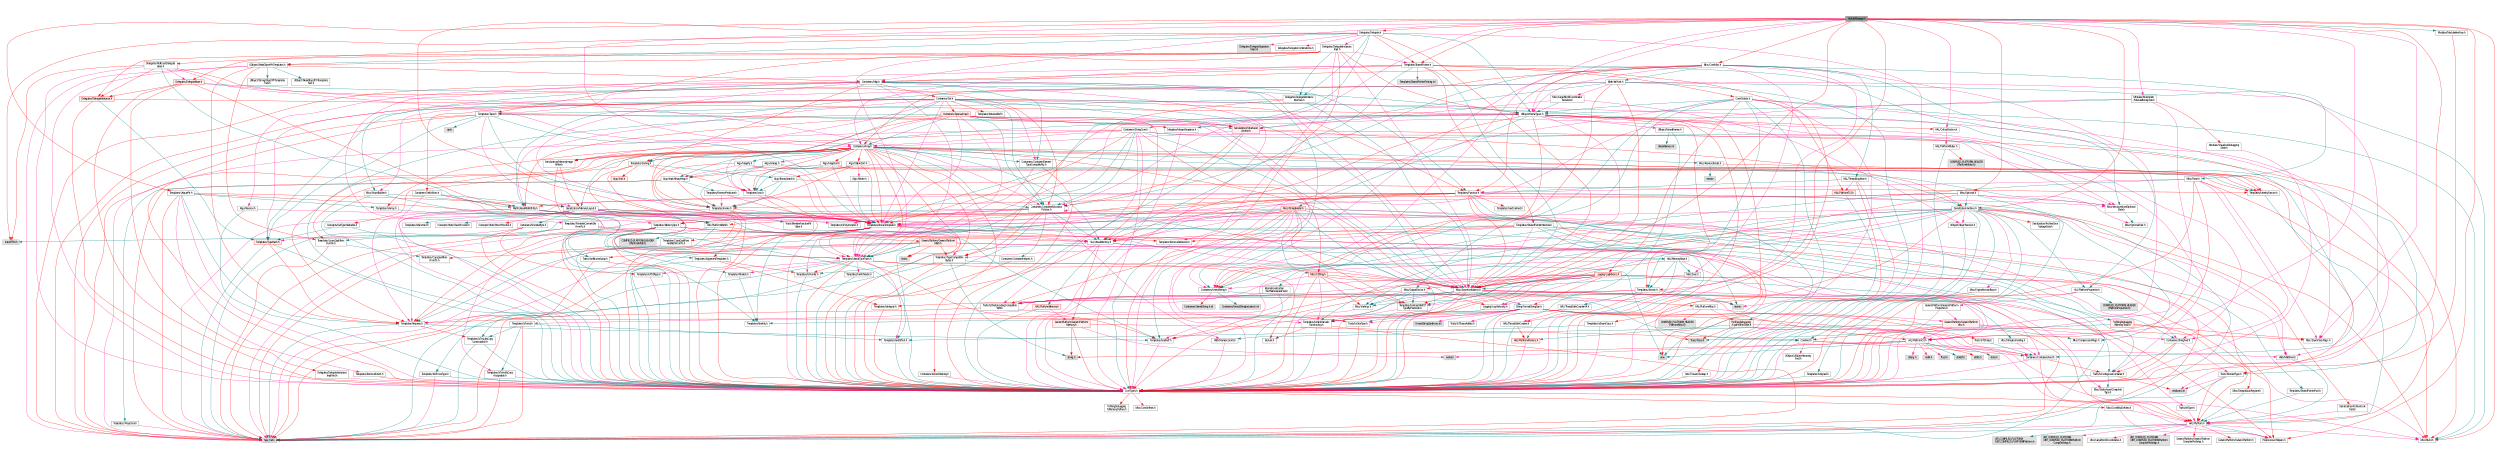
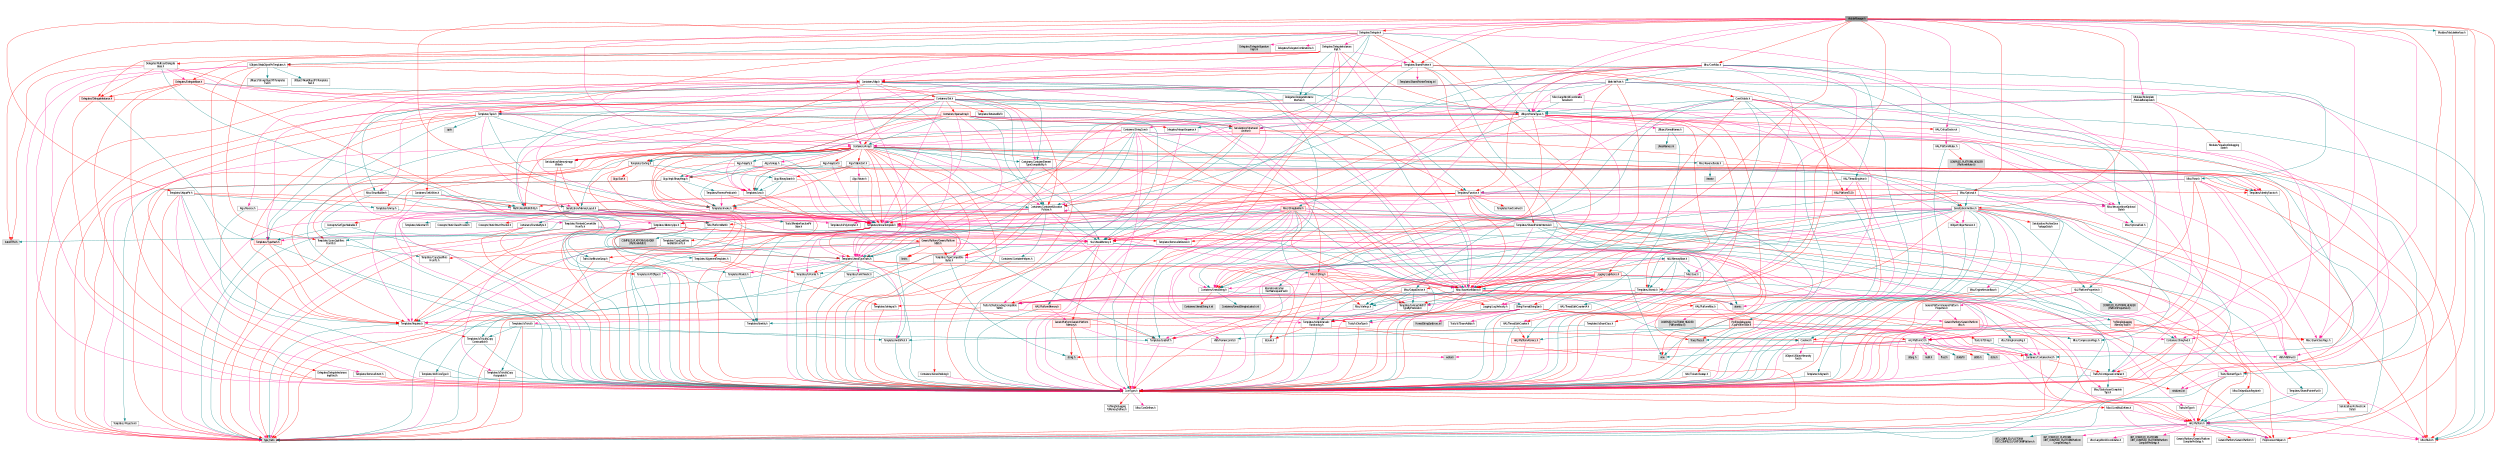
(1157, 131) -> (1157, 131)
none -> (261, 221)
(1142, 299) -> (1504, 223)
